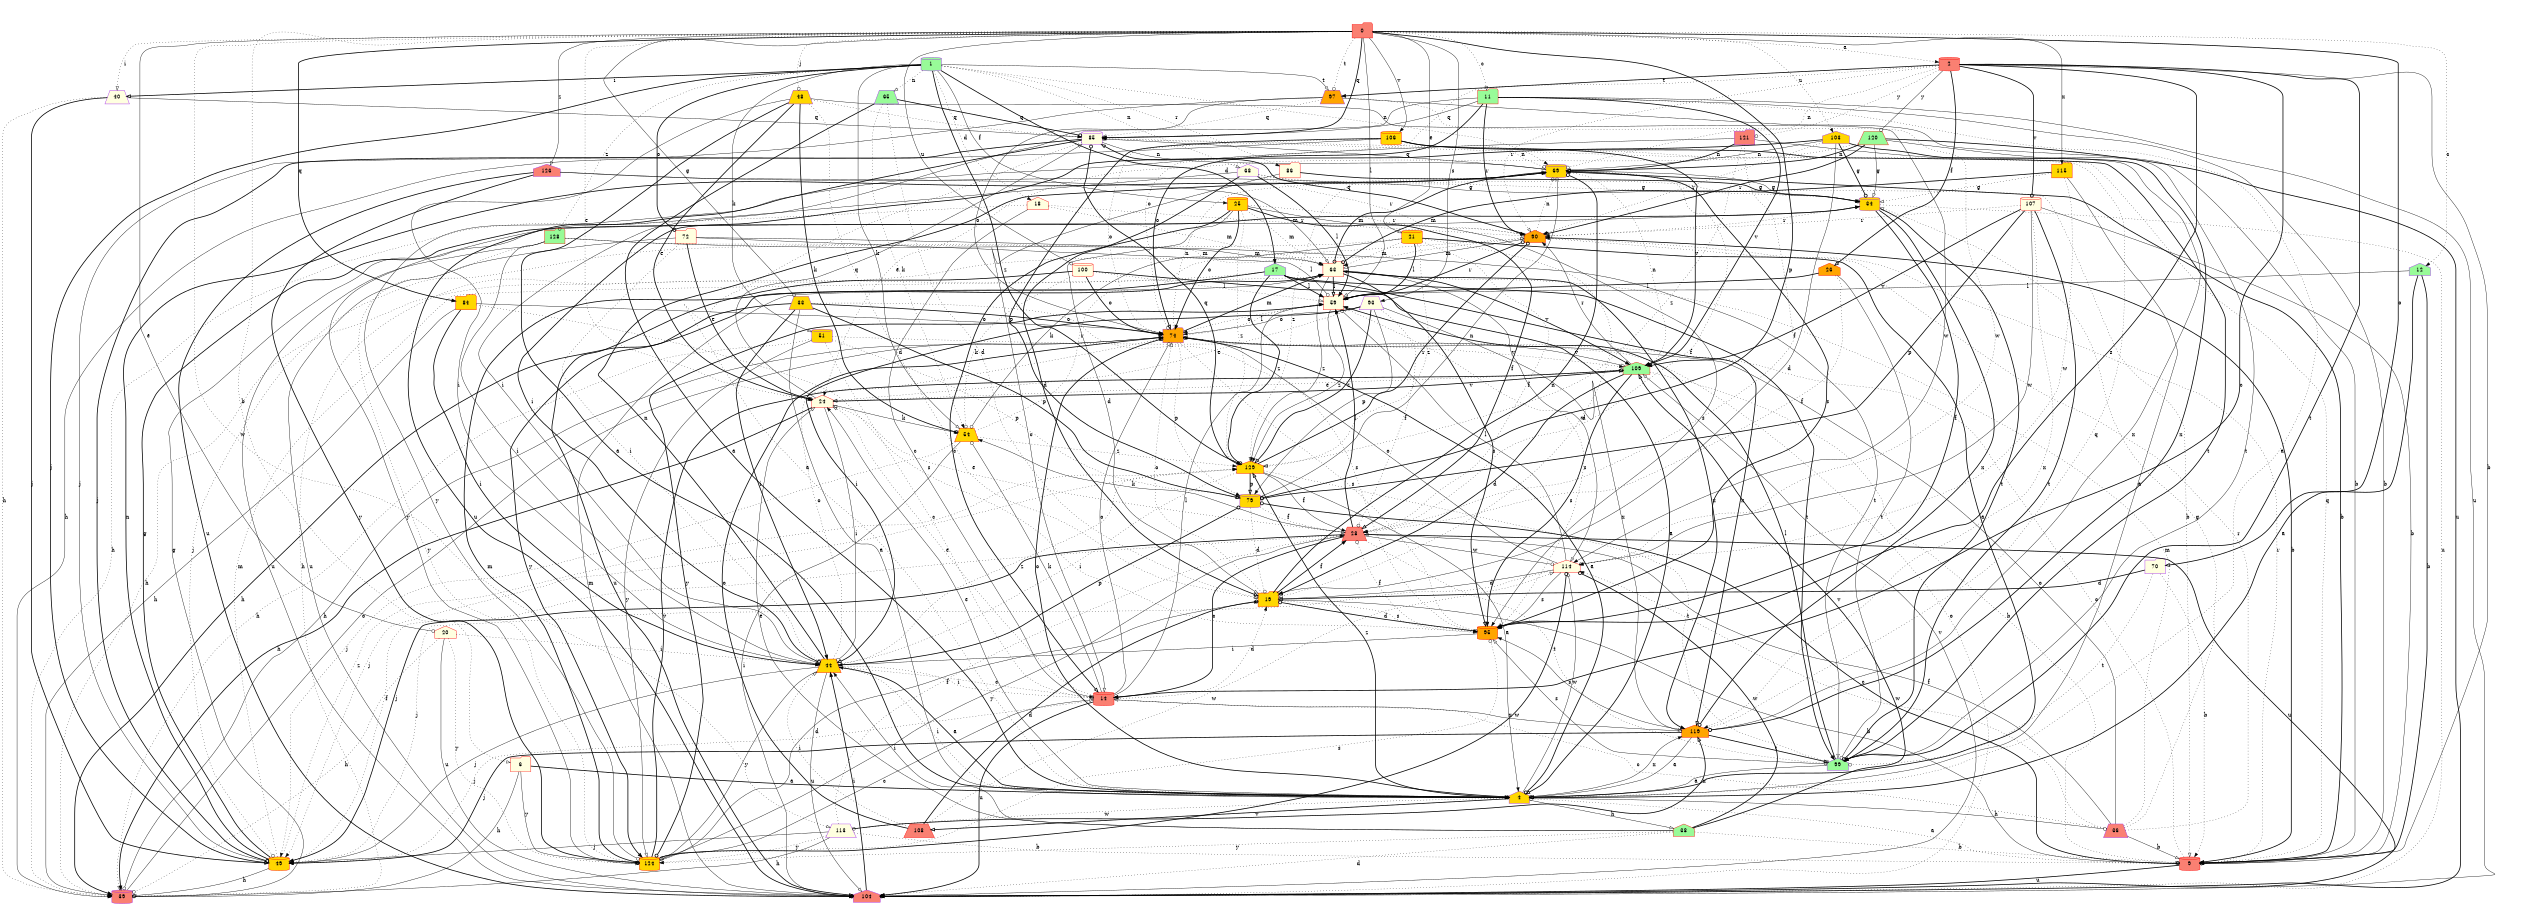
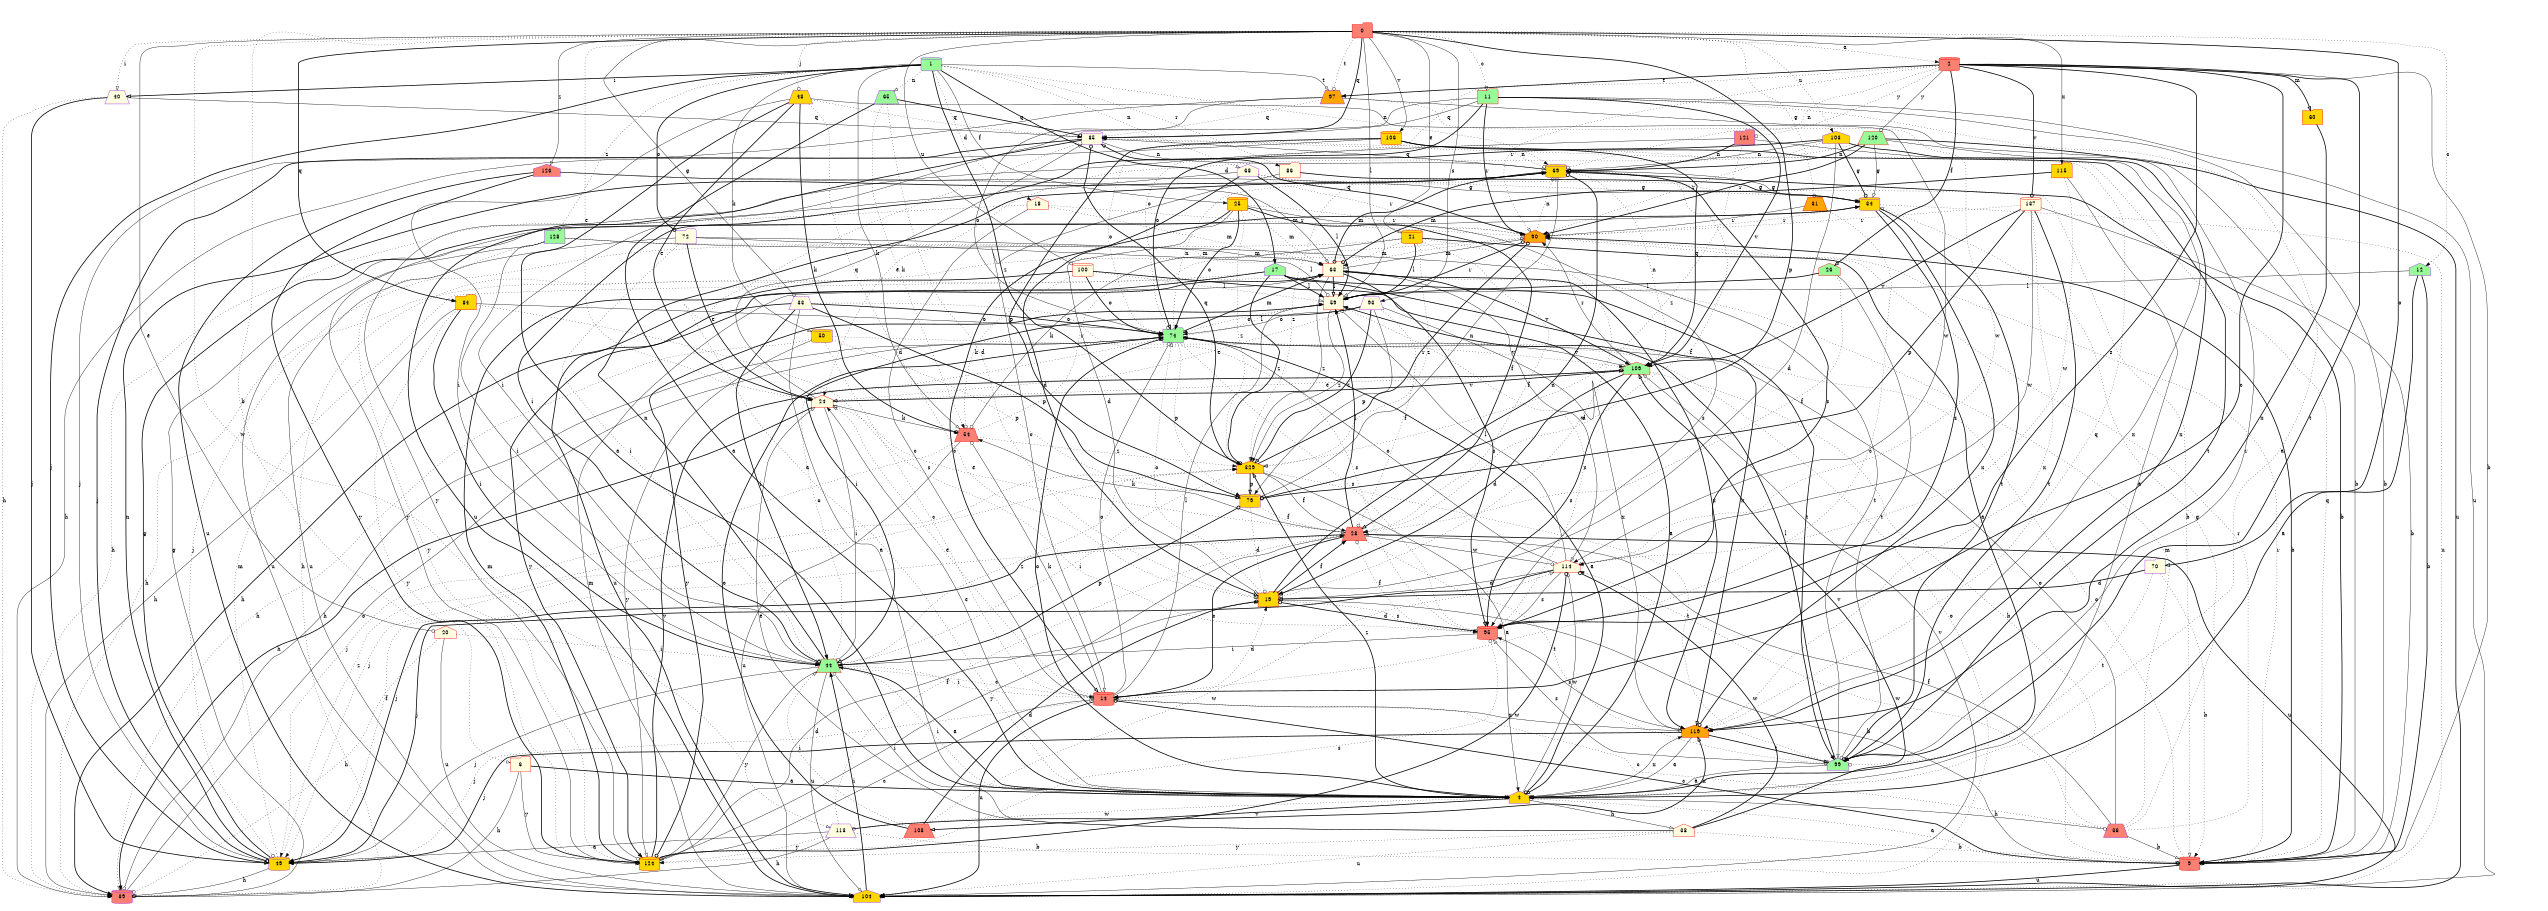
none -> (2313, 118)
(1972, 187) -> none
none -> (1815, 204)
(2031, 204) -> (2031, 204)
(555, 237) -> (555, 237)
(686, 237) -> (686, 237)
(1697, 254) -> (1697, 254)
(1829, 270) -> (1829, 270)
(801, 303) -> (801, 303)
(822, 336) -> (822, 336)
(1173, 336) -> (1173, 336)
(1956, 418) -> (1956, 418)
(1674, 433) -> none
(967, 435) -> (967, 435)
(2246, 451) -> (2246, 451)
(1250, 468) -> (1250, 468)
(876, 612) -> (876, 612)
(1769, 612) -> (1651, 779)
(1487, 633) -> (1487, 633)
(744, 666) -> (744, 666)
(829, 666) -> (829, 666)
(491, 796) -> (419, 599)
(1223, 828) -> (1223, 828)
(1684, 831) -> (1684, 831)
(595, 847) -> (595, 847)
(279, 864) -> (279, 864)
(1359, 864) -> (1359, 864)
(867, 897) -> (867, 897)
